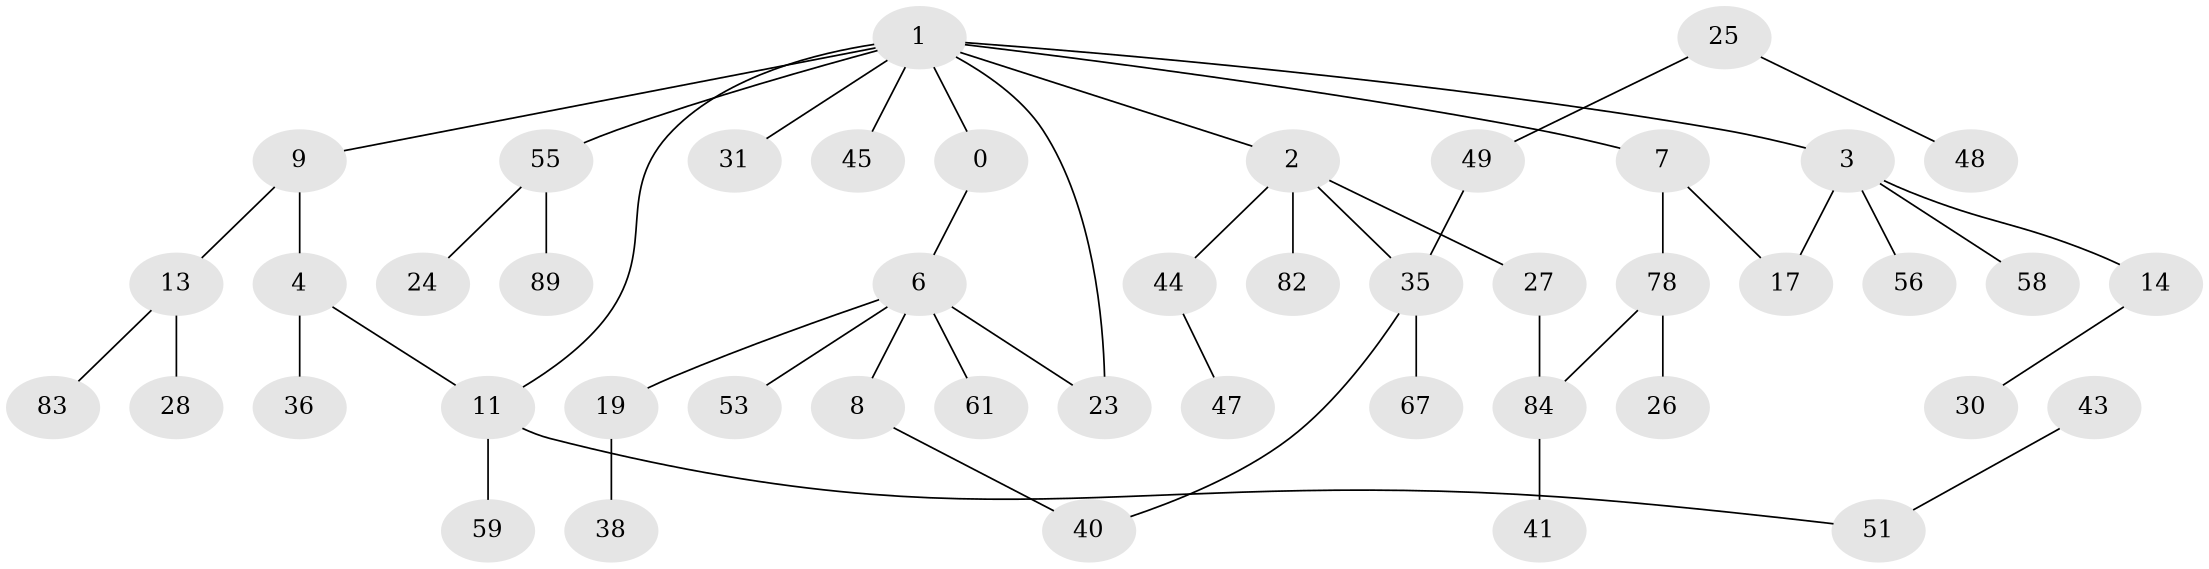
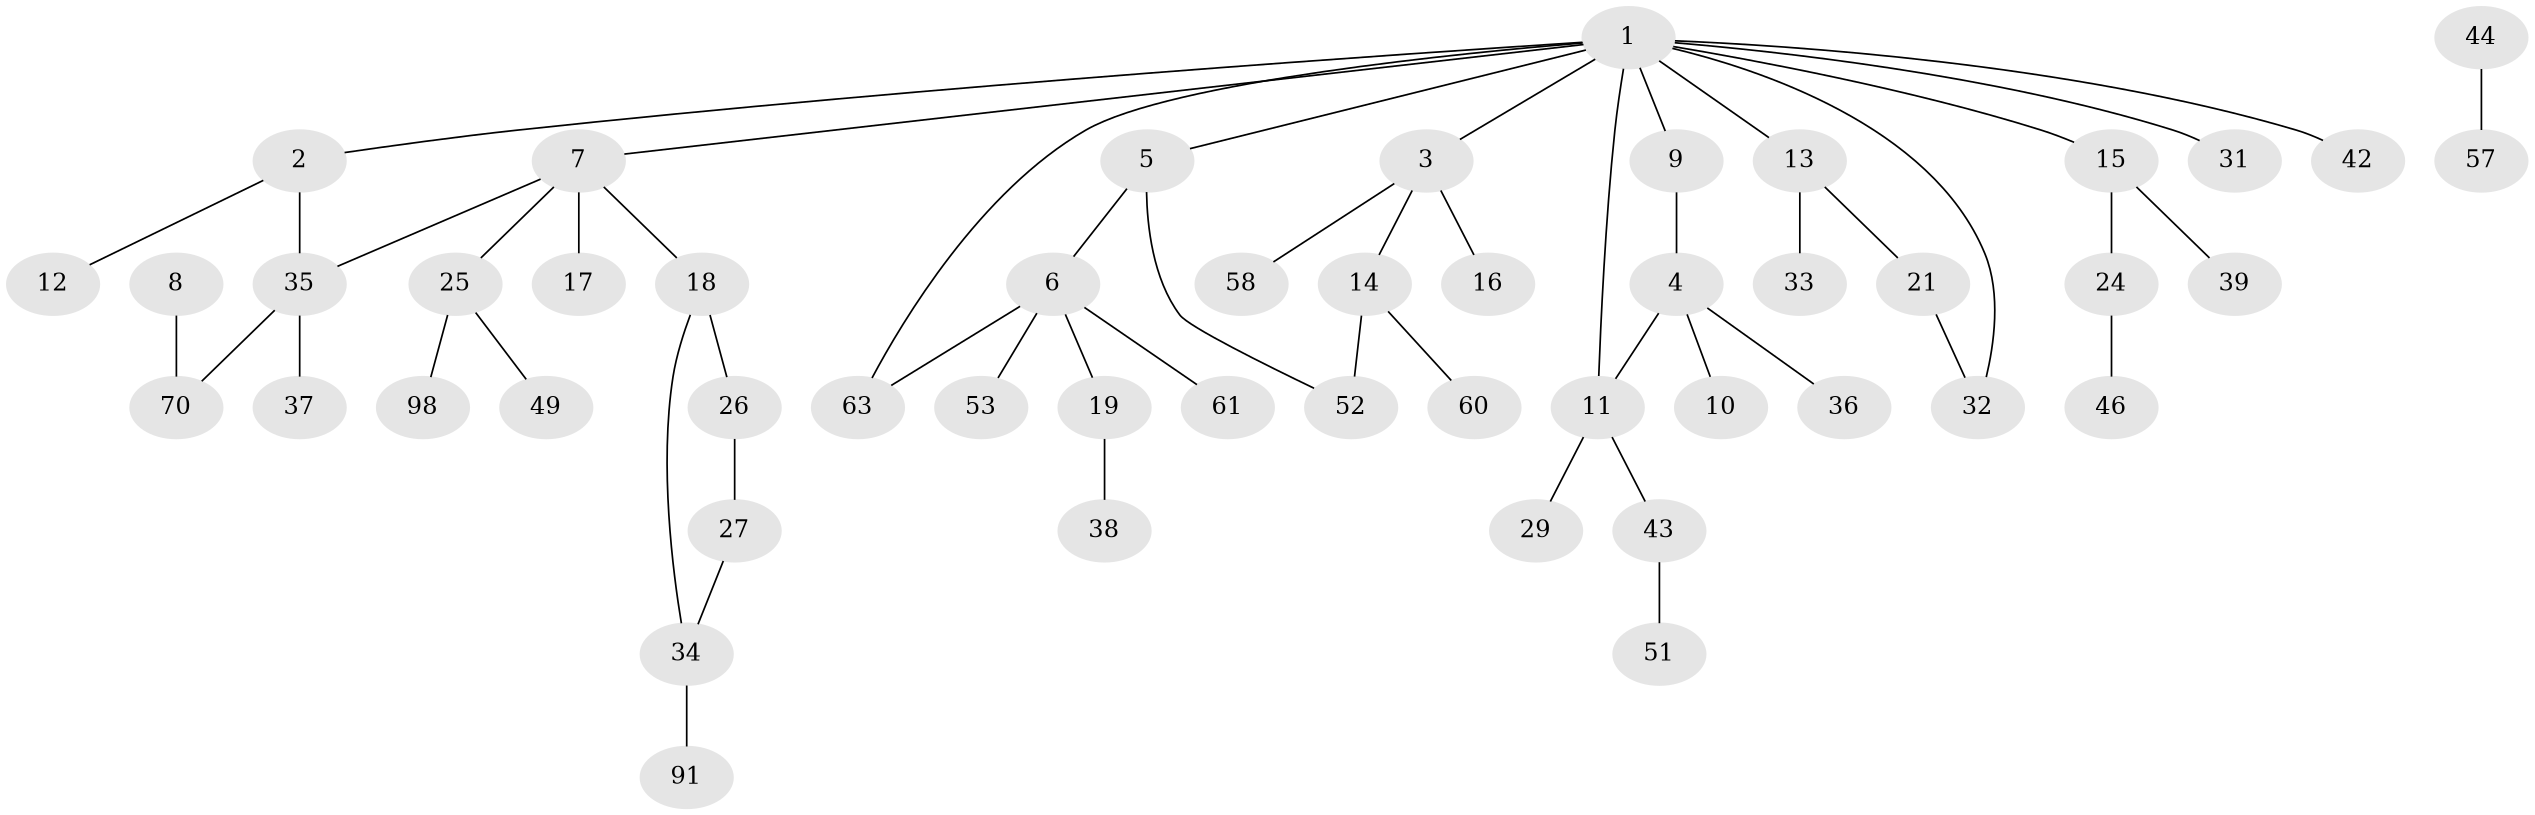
(546, 161) -> (2112, 161)
(858, 161) -> (2358, 161)
(981, 161) -> (1147, 161)
(1971, 161) -> (423, 408)
(238, 222) -> (1714, 99)
none -> (517, 222)
(1231, 222) -> none
(1416, 223) -> (735, 469)
(1447, 223) -> (439, 223)
(1817, 223) -> none
(546, 284) -> (2235, 284)
(1293, 284) -> (53, 284)
(1663, 284) -> (702, 284)
(1909, 284) -> (1488, 284)
(889, 346) -> none
(53, 408) -> (1800, 284)
(176, 408) -> (1923, 284)
(1105, 408) -> (858, 408)
(1228, 408) -> (2481, 161)
none -> (1351, 408)
(1416, 408) -> (300, 408)
(1540, 408) -> (687, 654)
none -> (1721, 408)
(1971, 408) -> (1474, 408)
none -> (1978, 408)
none -> (2112, 408)
(1142, 496) -> (1629, 469)
(488, 531) -> (1536, 531)
(1089, 531) -> (176, 408)
(1540, 531) -> (687, 777)
